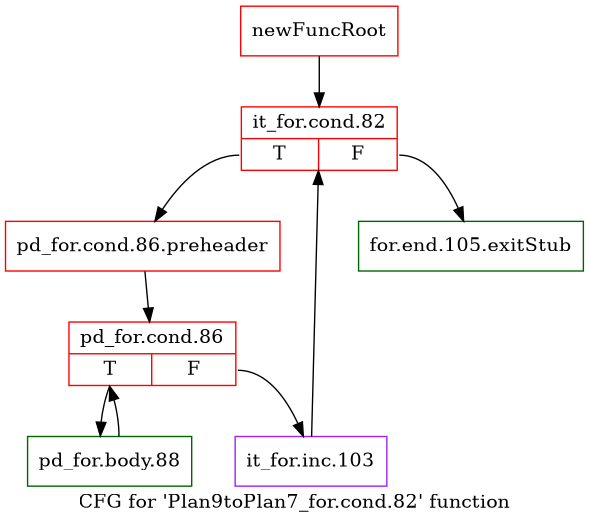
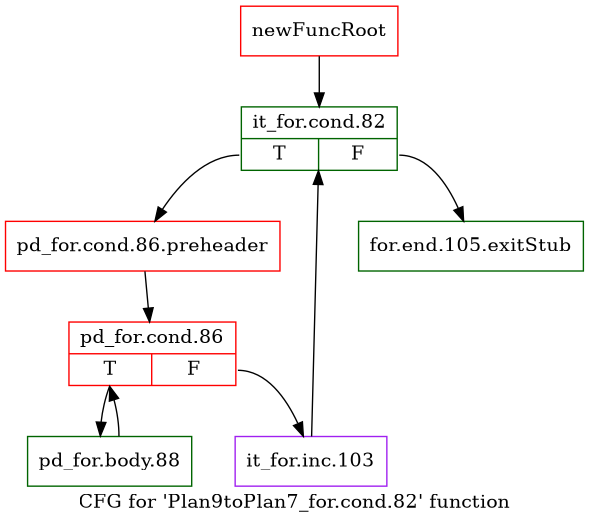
(319, 139) -> (319, 139)
